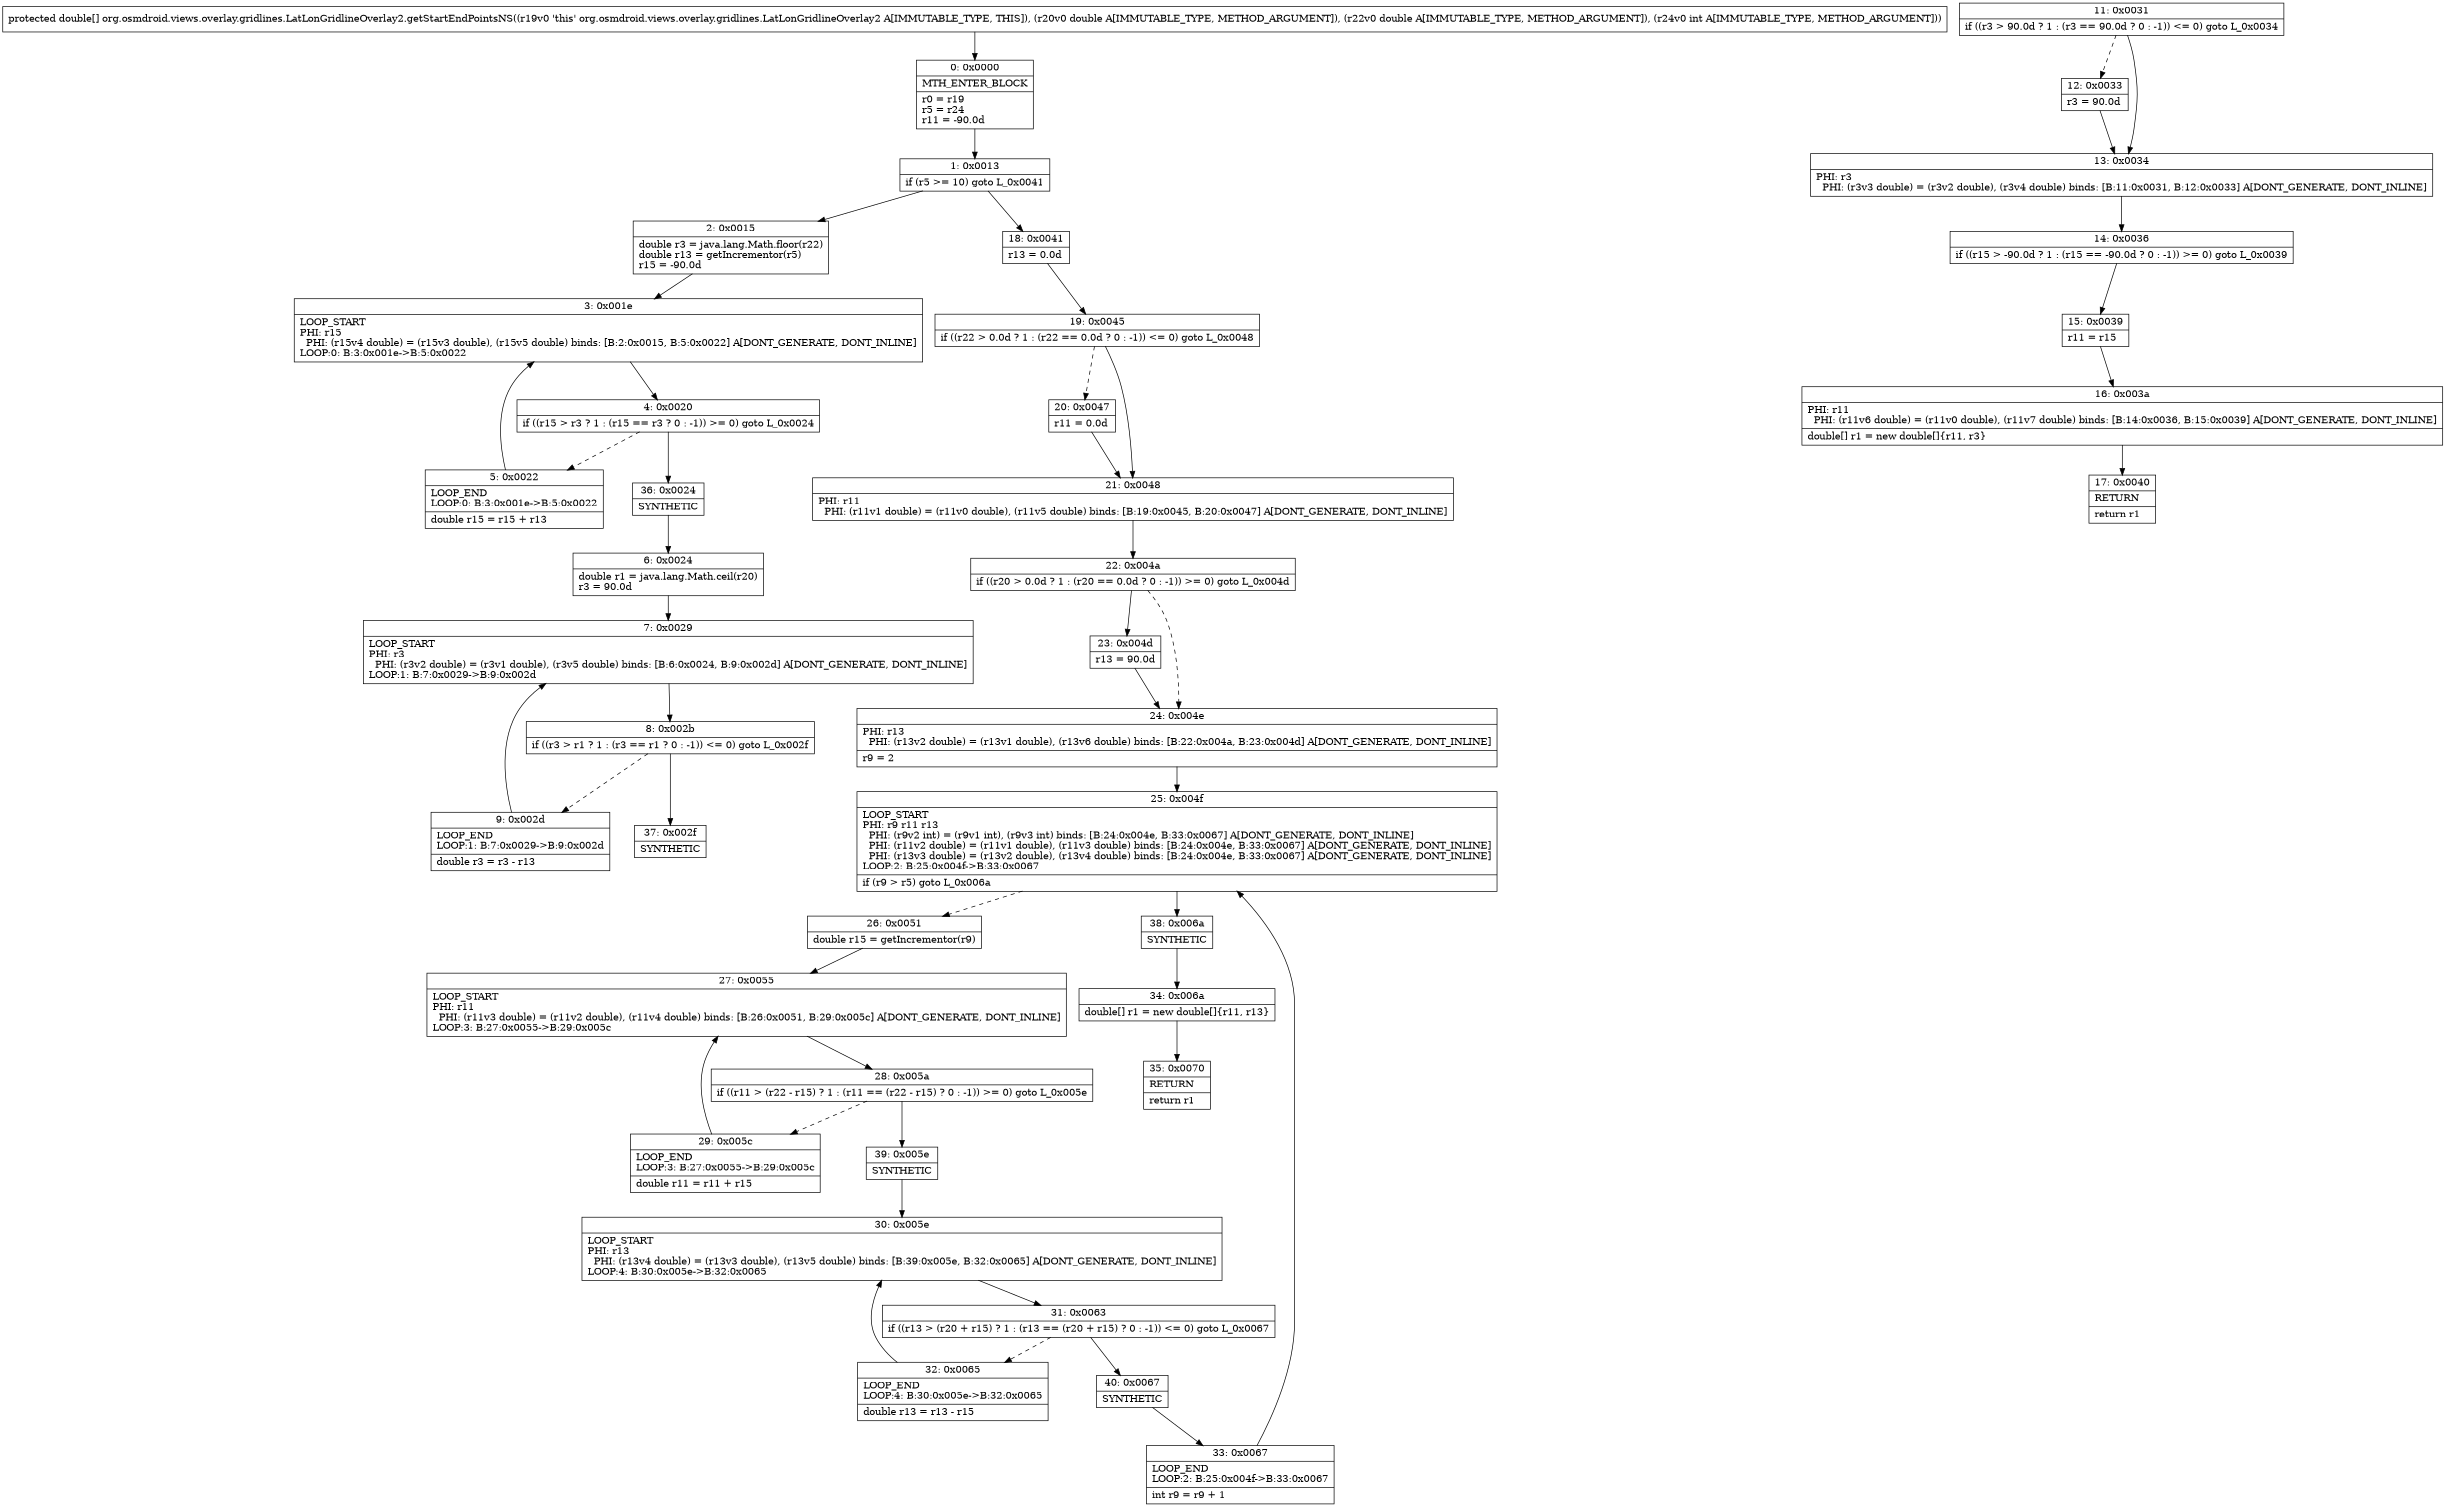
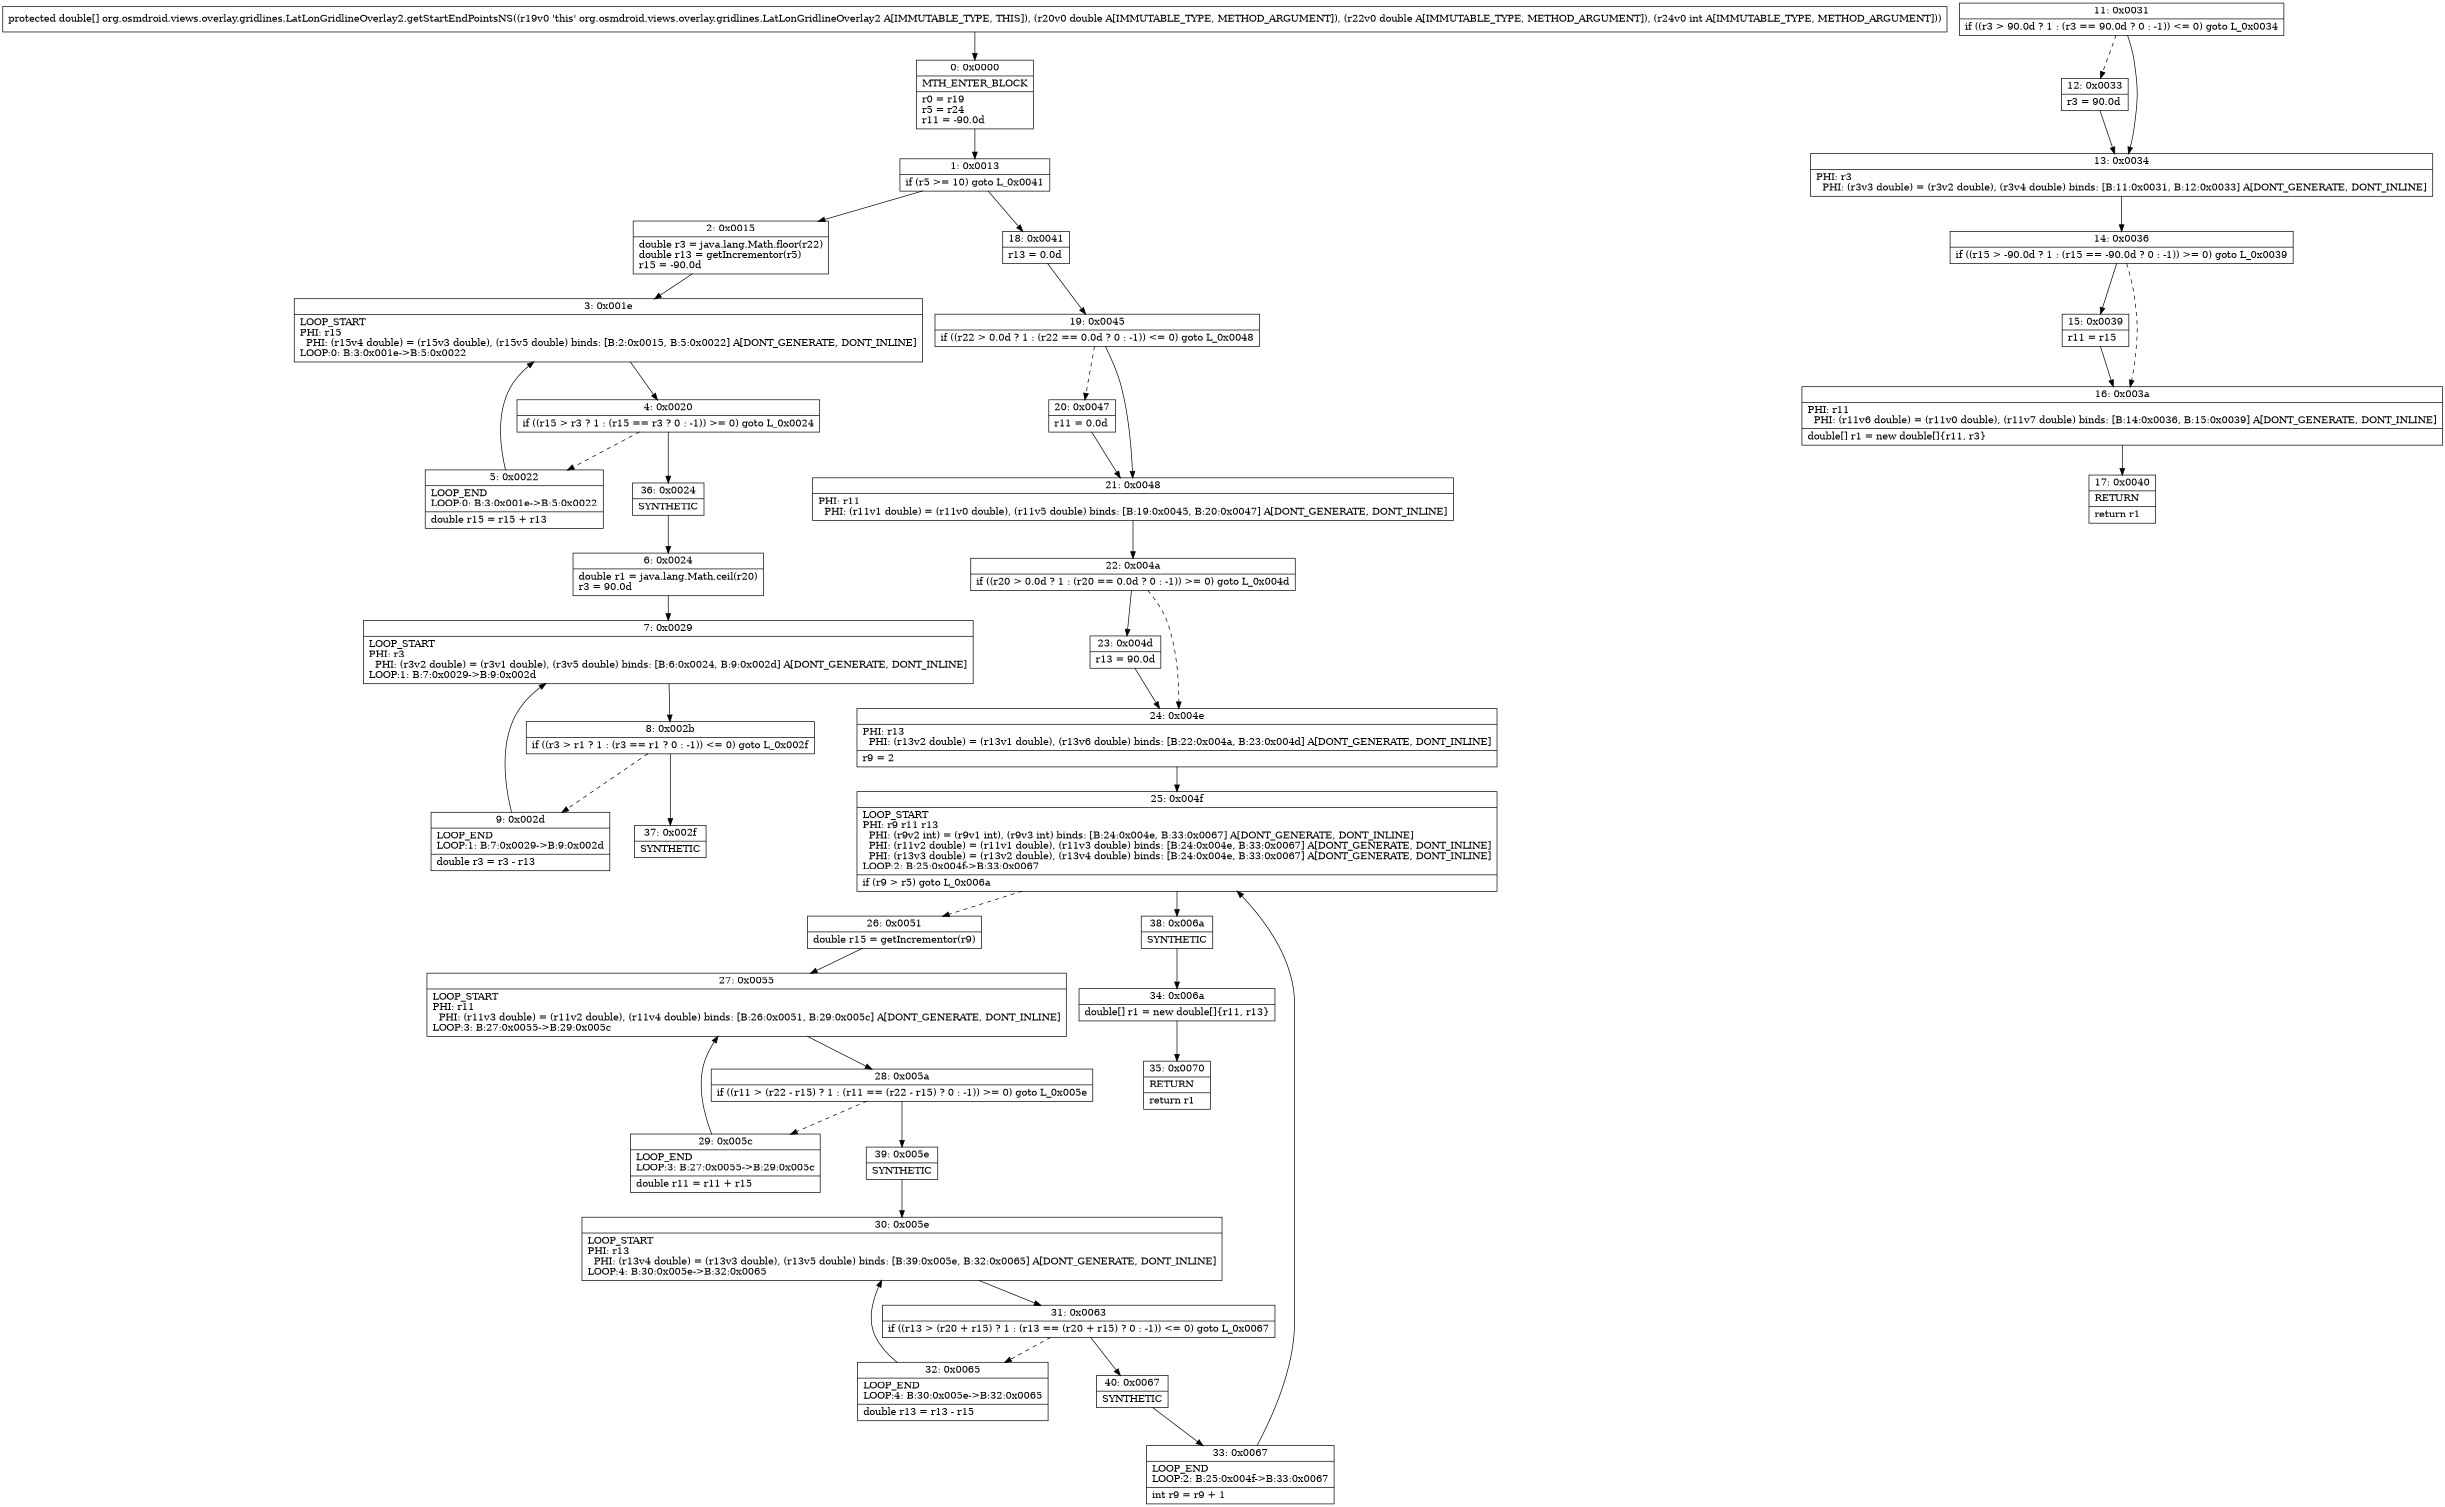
none -> (2137, 322)
